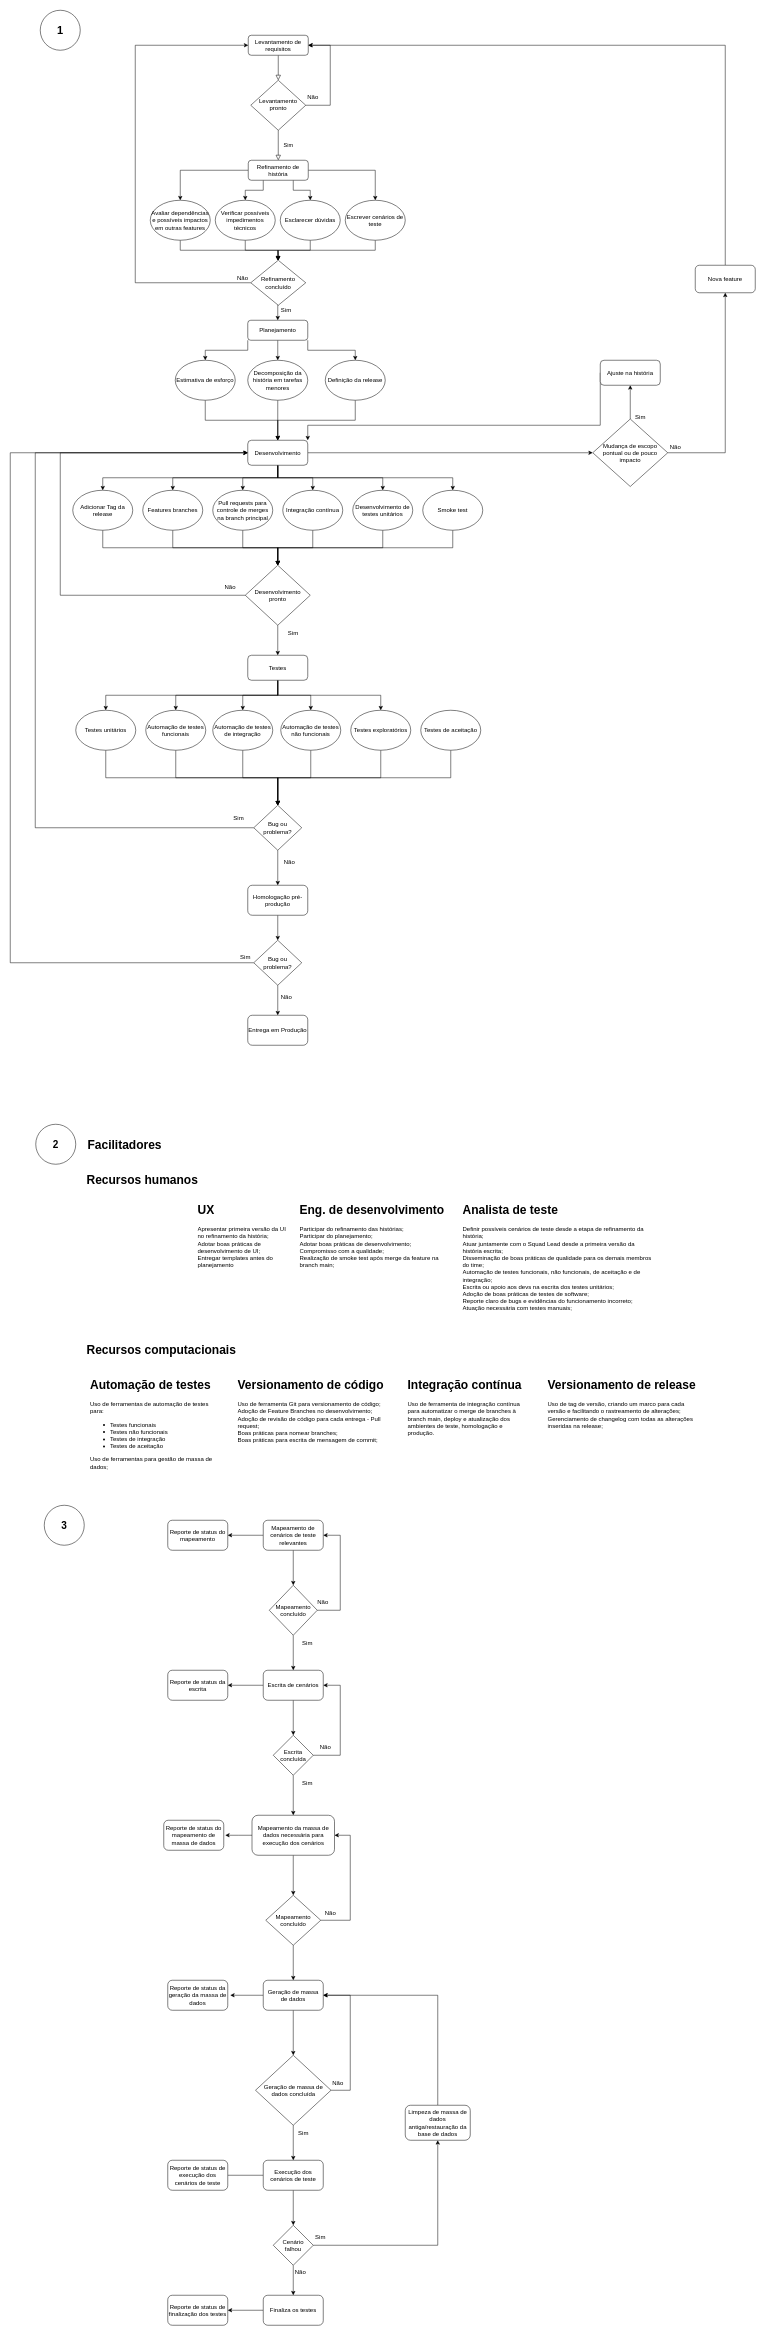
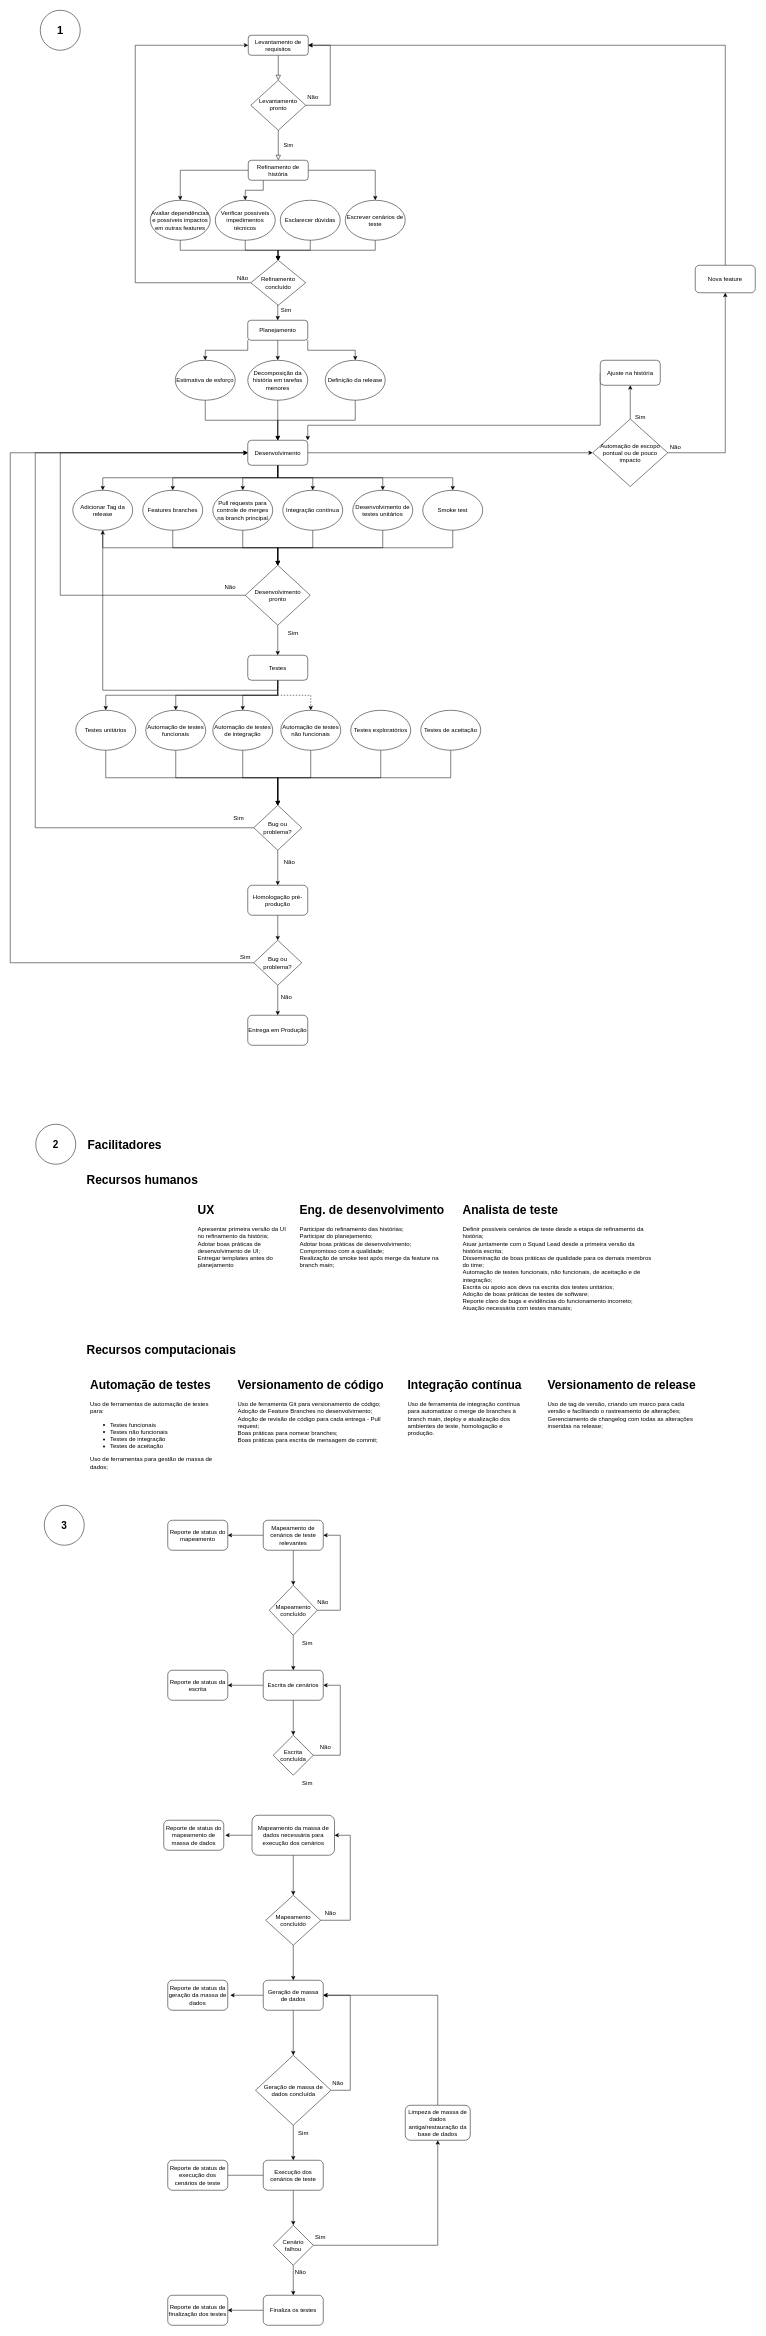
(310, 195) -> none
(630, 453) -> (630, 453)
(311, 701) -> (311, 701)
(381, 705) -> (119, 690)
(293, 1810) -> none
